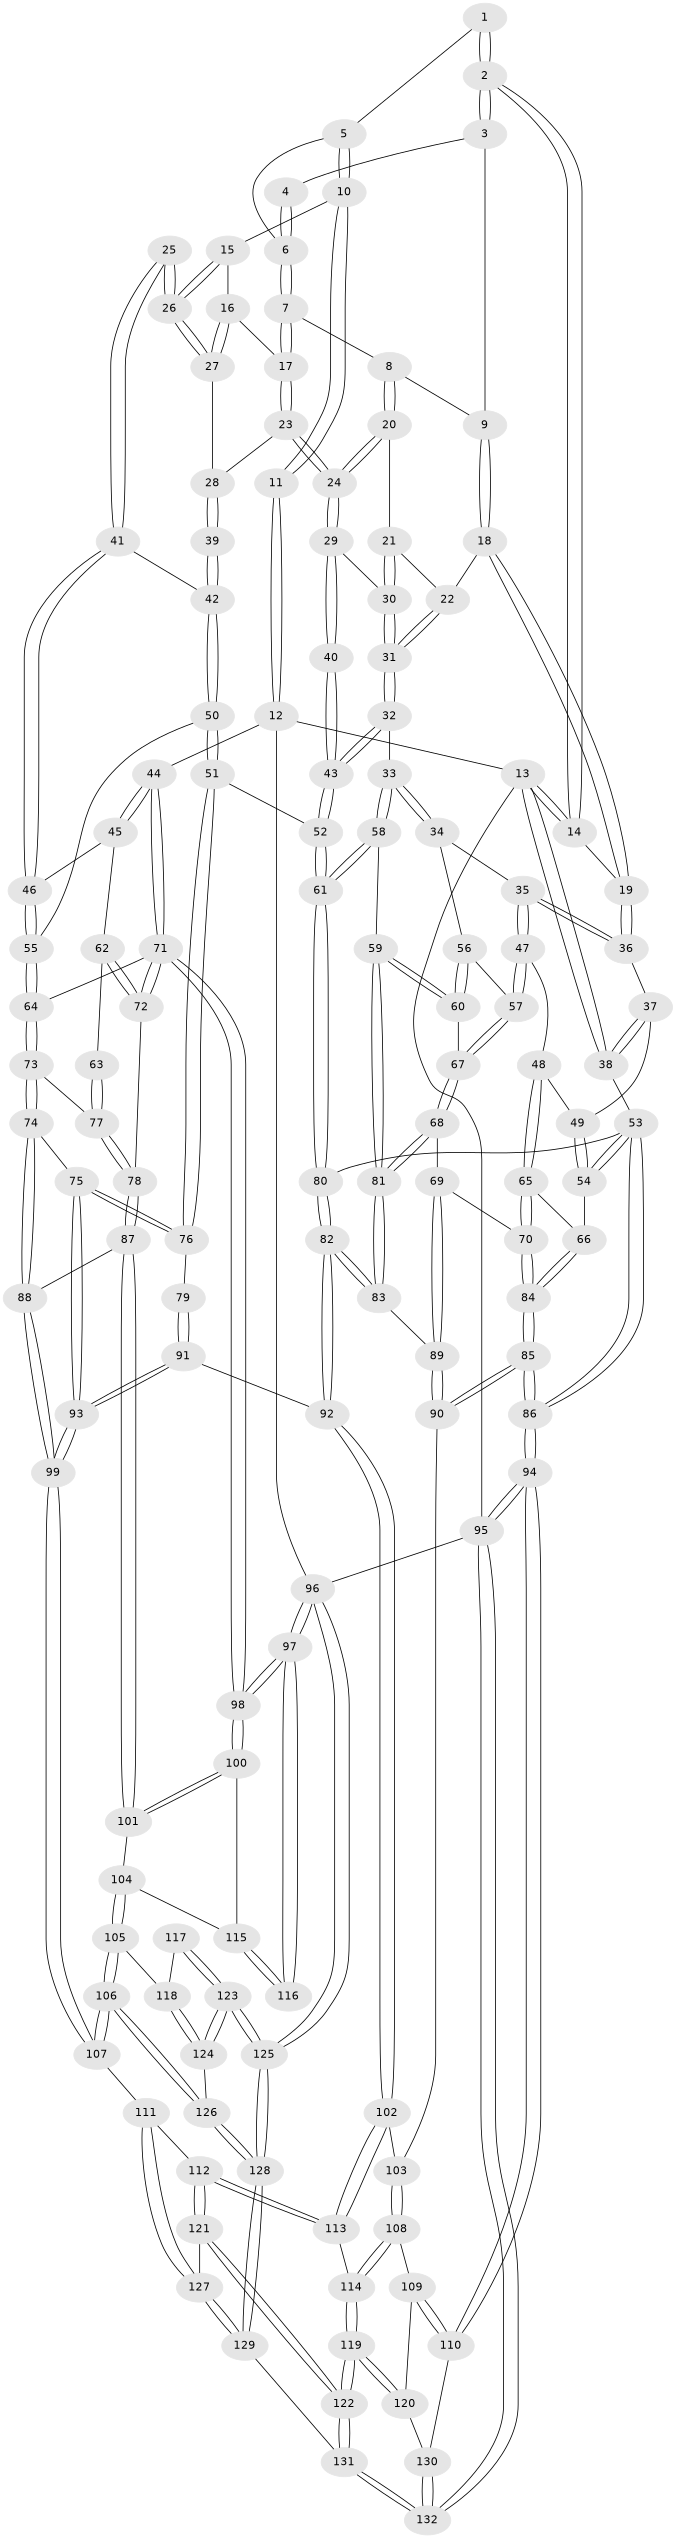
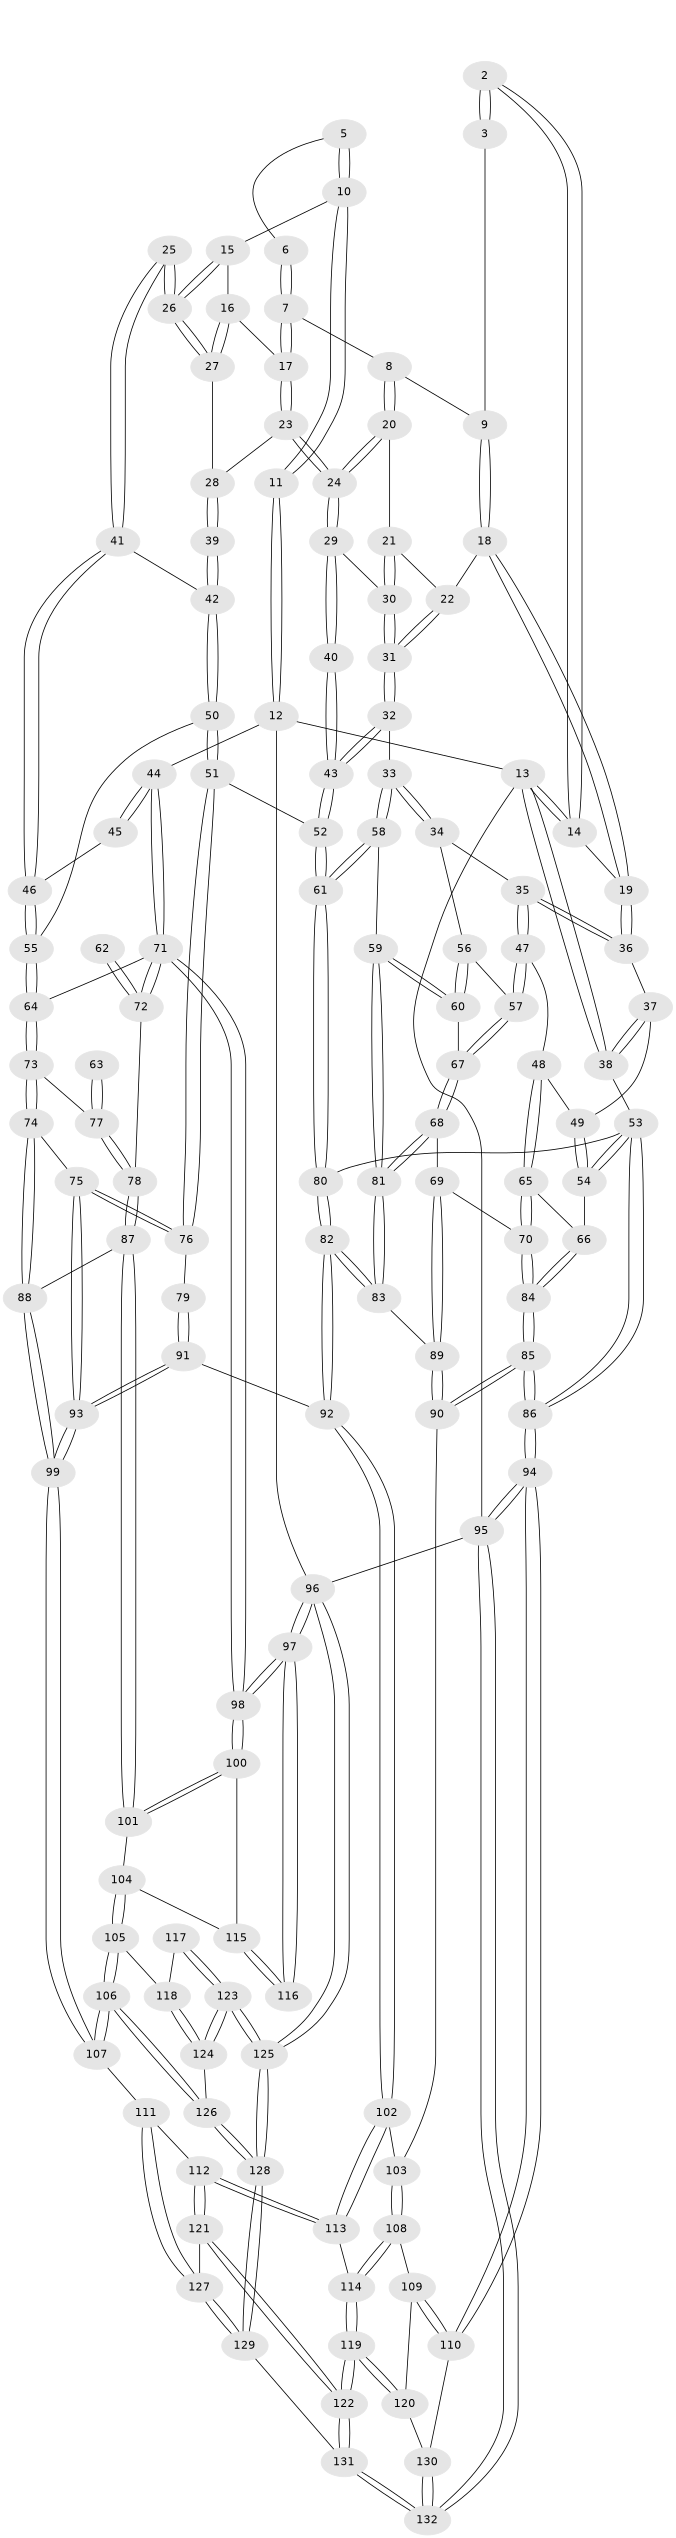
(485, 18) -> none
(286, 192) -> none
(109, 891) -> none
(100, 1007) -> none
